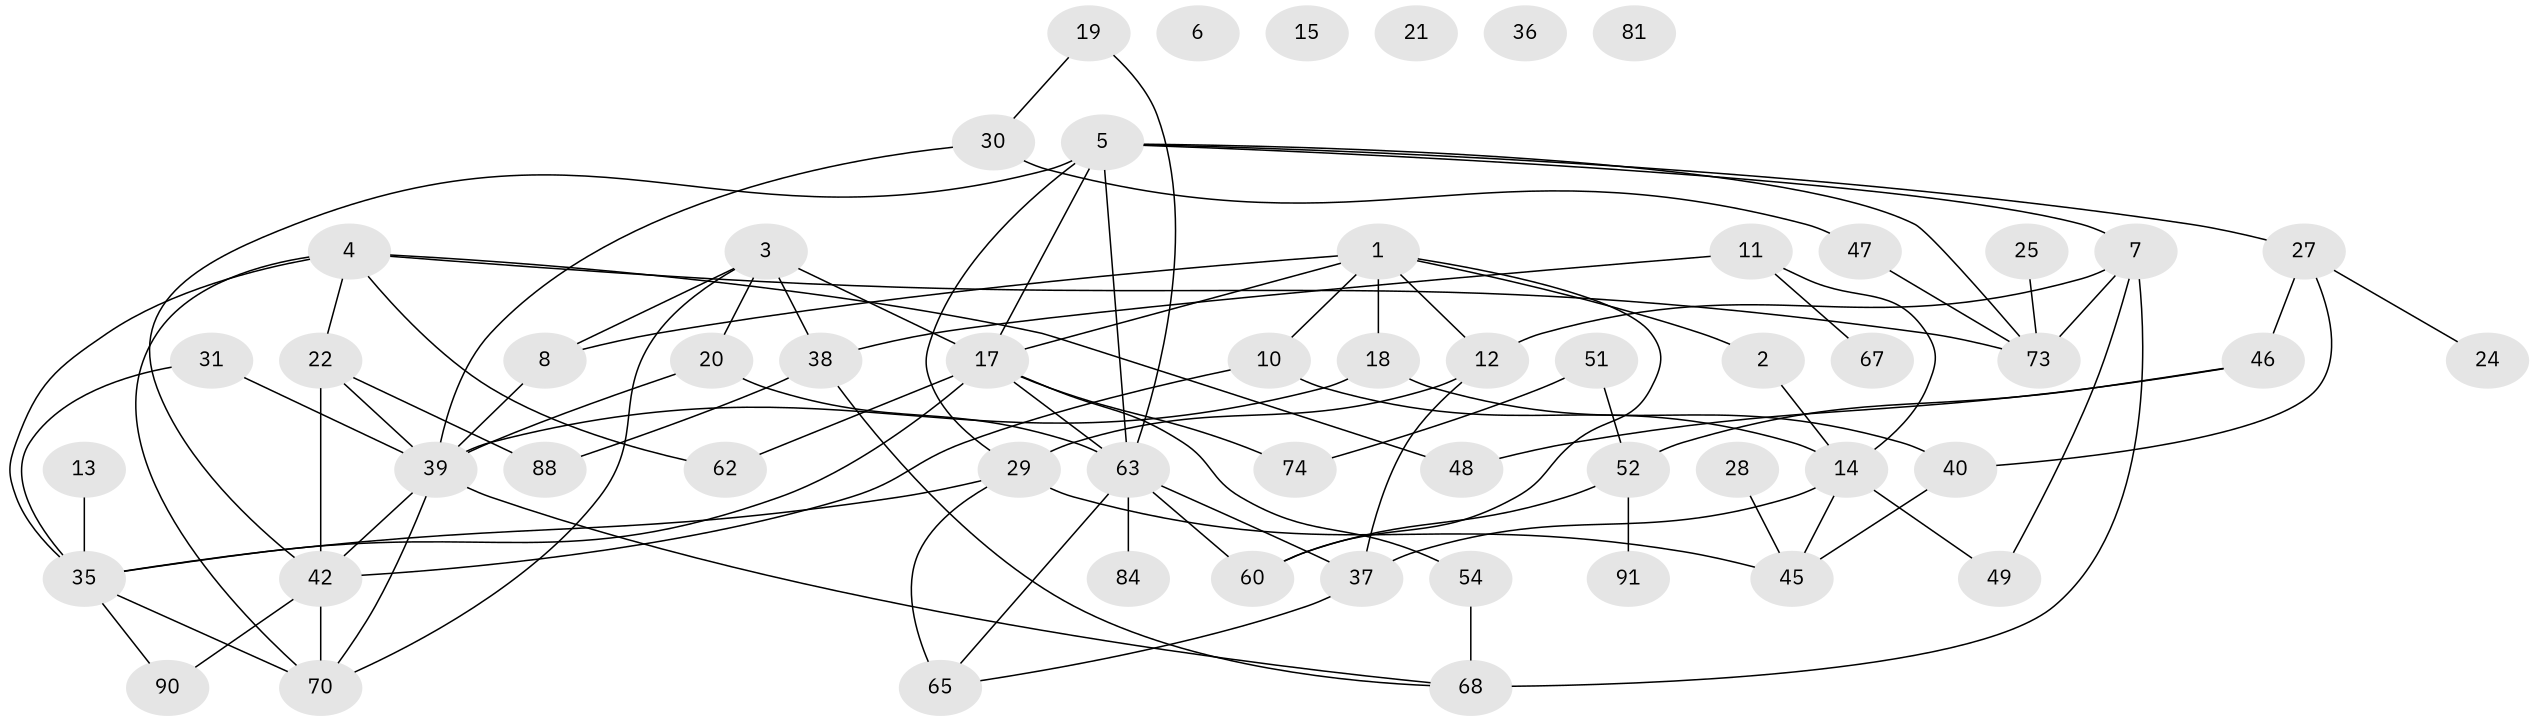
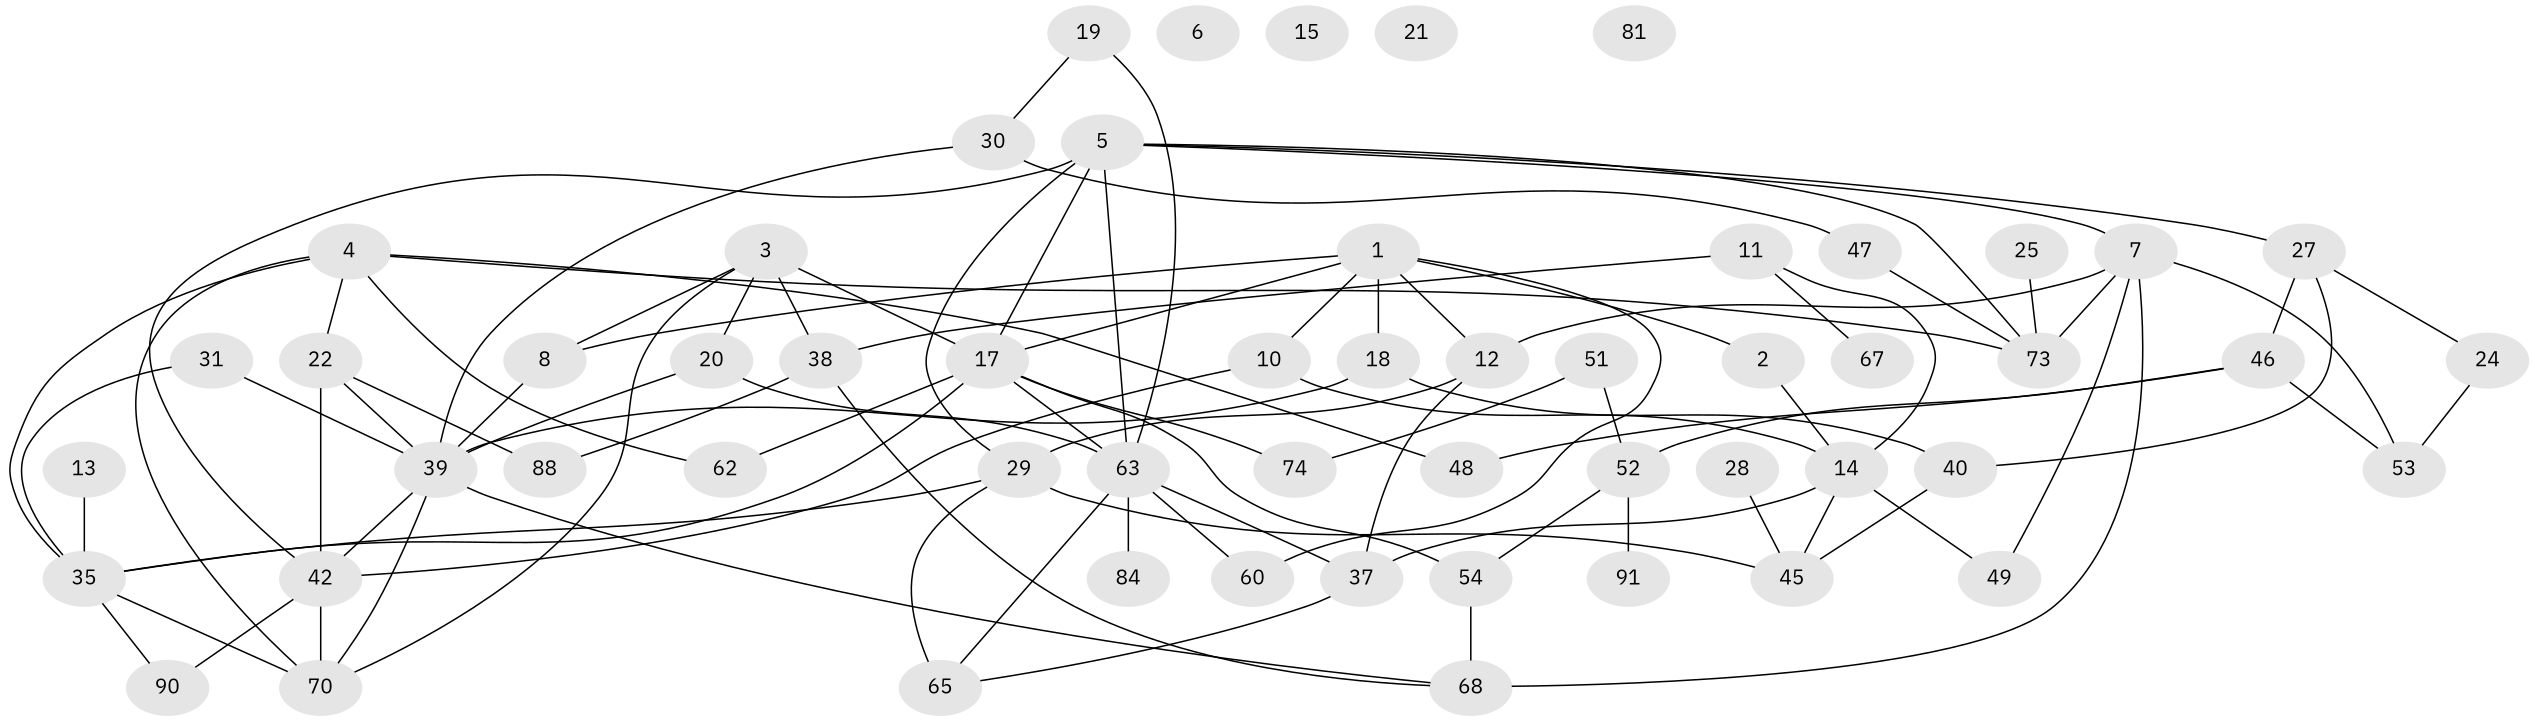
(1525, 33) -> none
none -> (2404, 470)
(1511, 511) -> (1562, 516)
